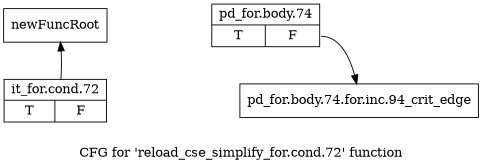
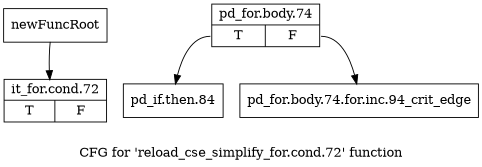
(61, 65) -> (49, 56)
none -> (173, 101)
